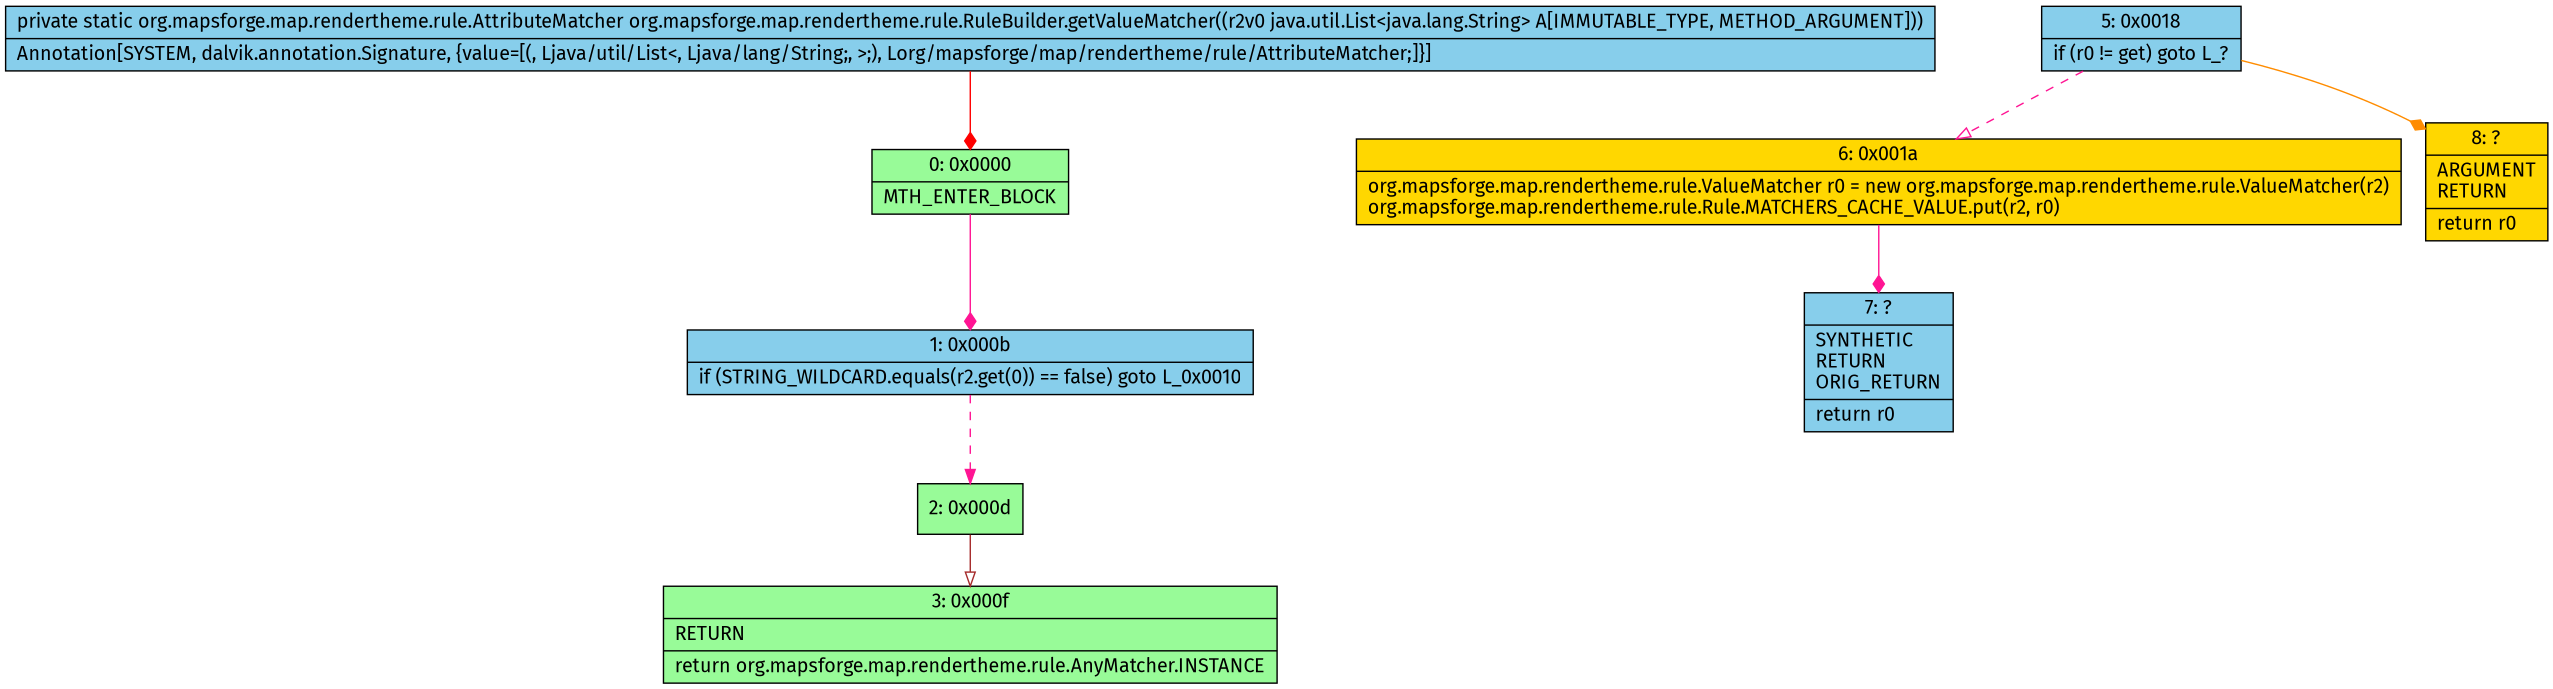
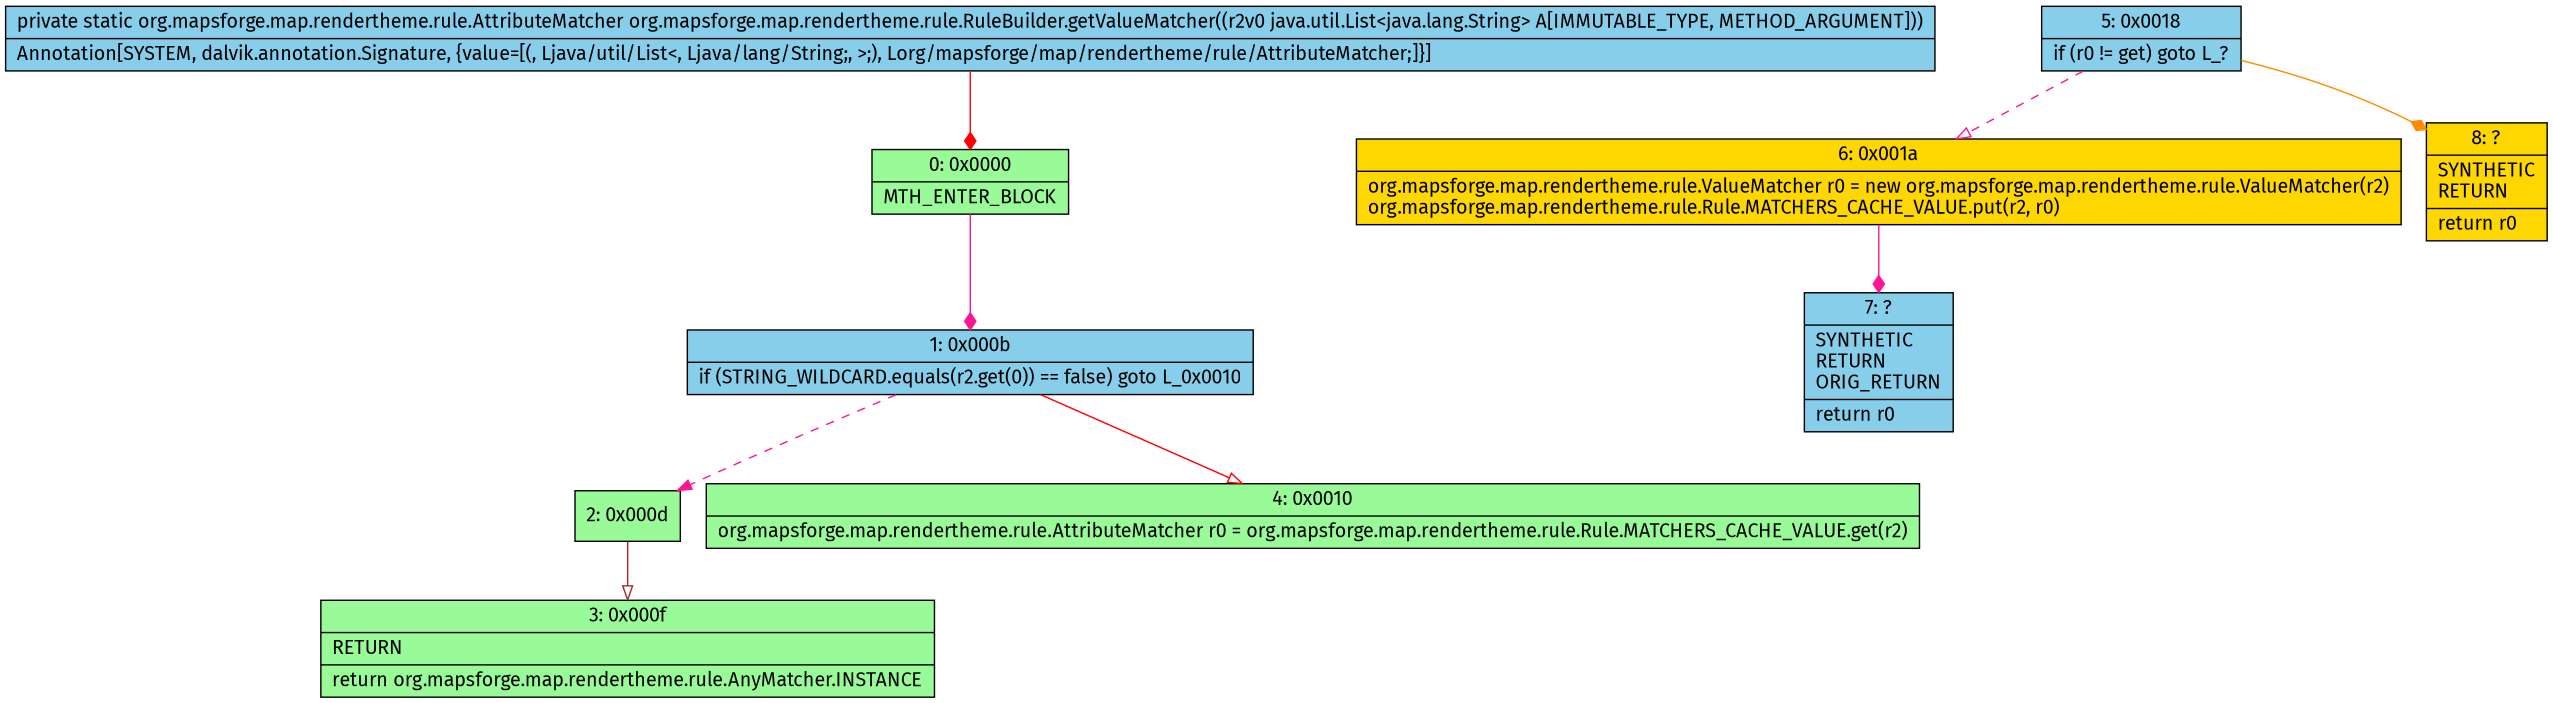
(2487, 171) -> (2487, 171)
none -> (1313, 516)
